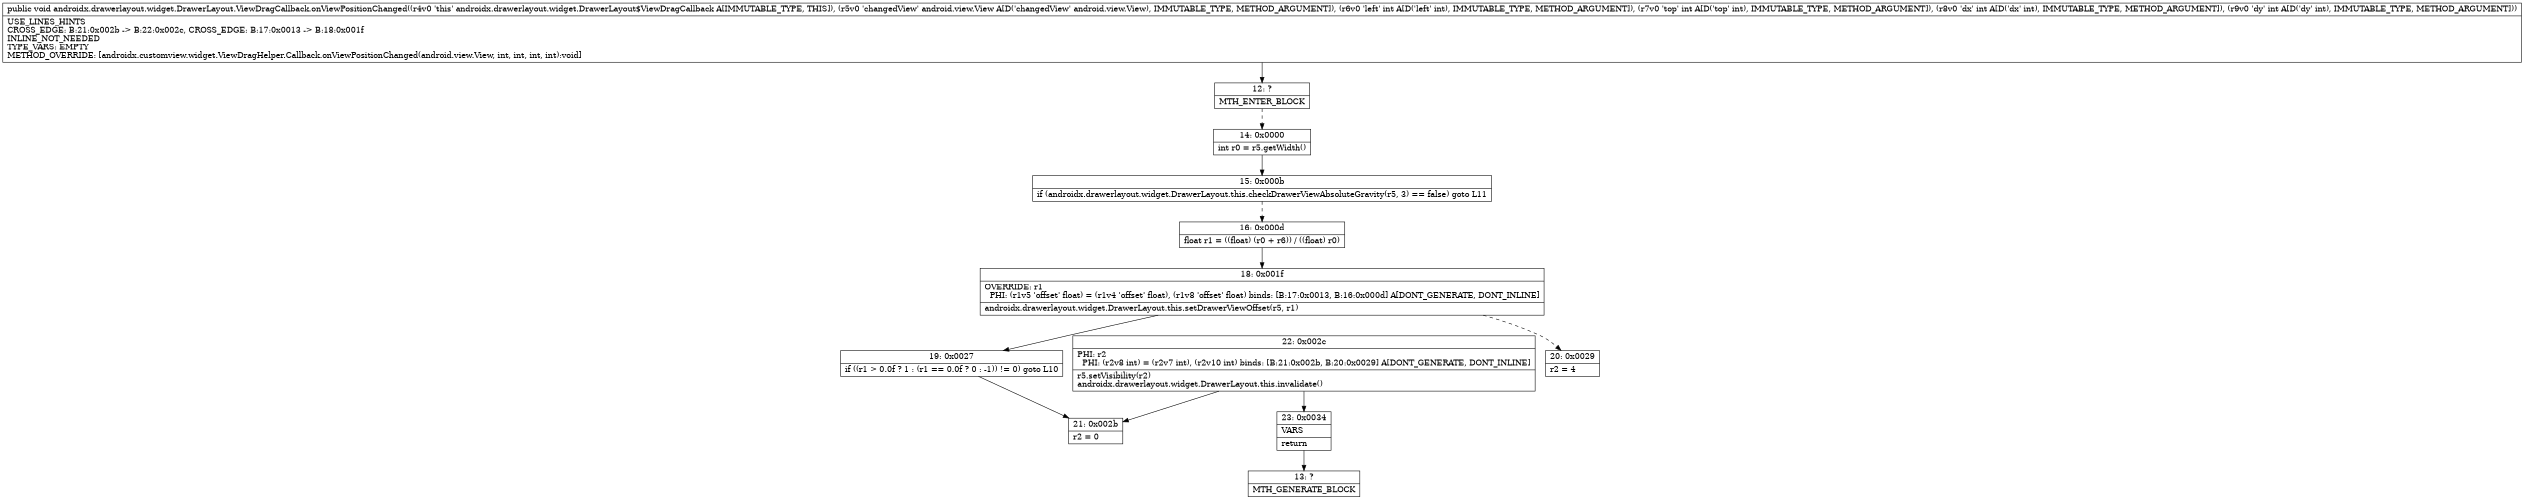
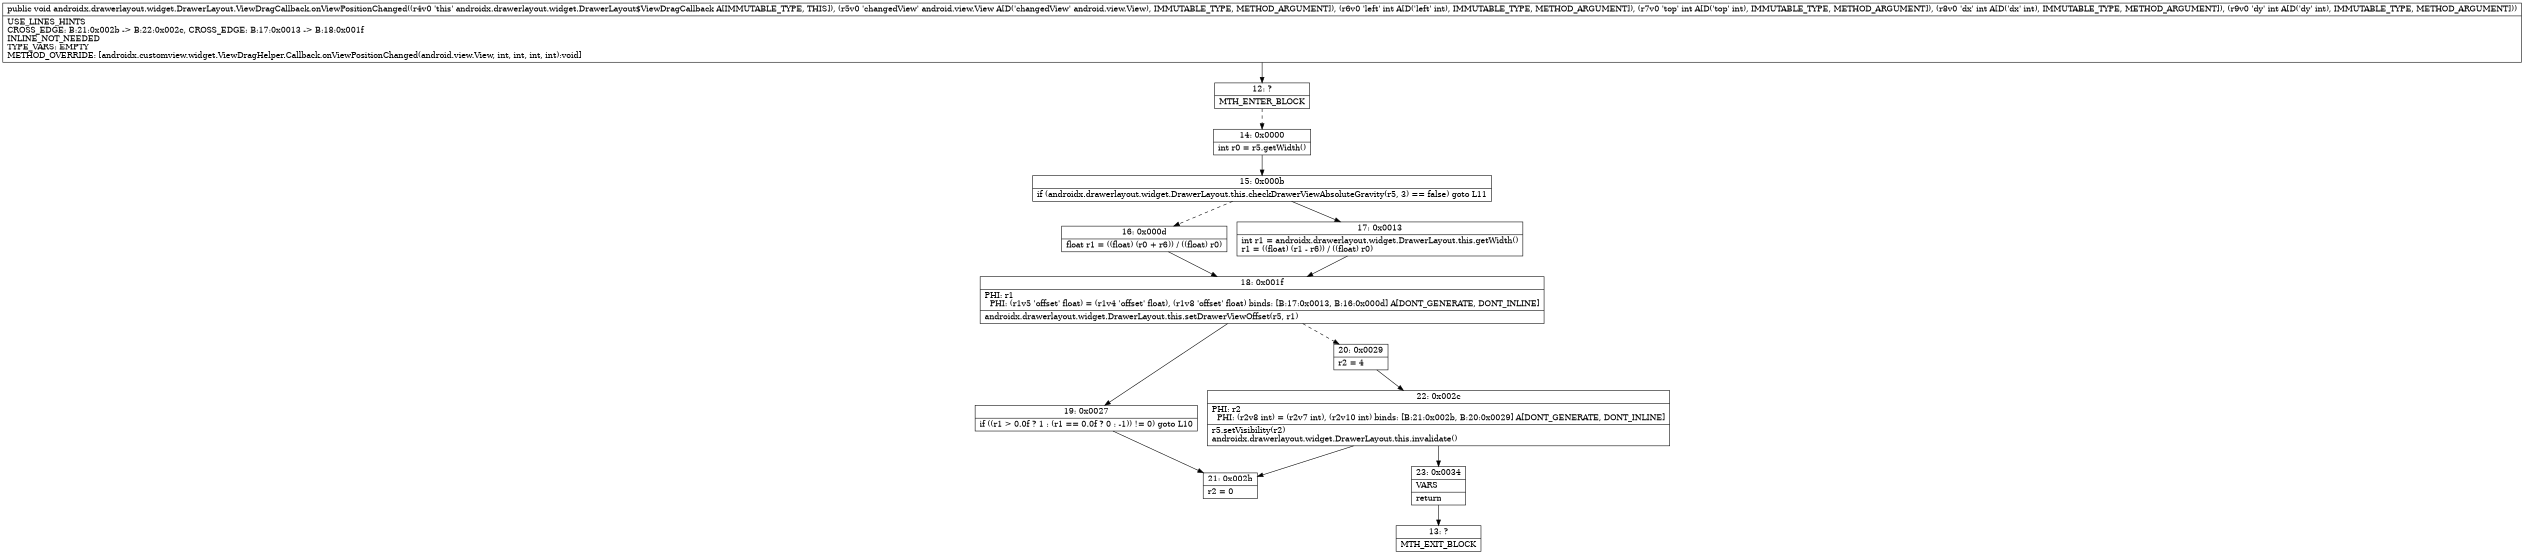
none -> (1380, 239)
(1015, 287) -> (1001, 296)
none -> (1388, 378)
(1304, 490) -> (1439, 545)
